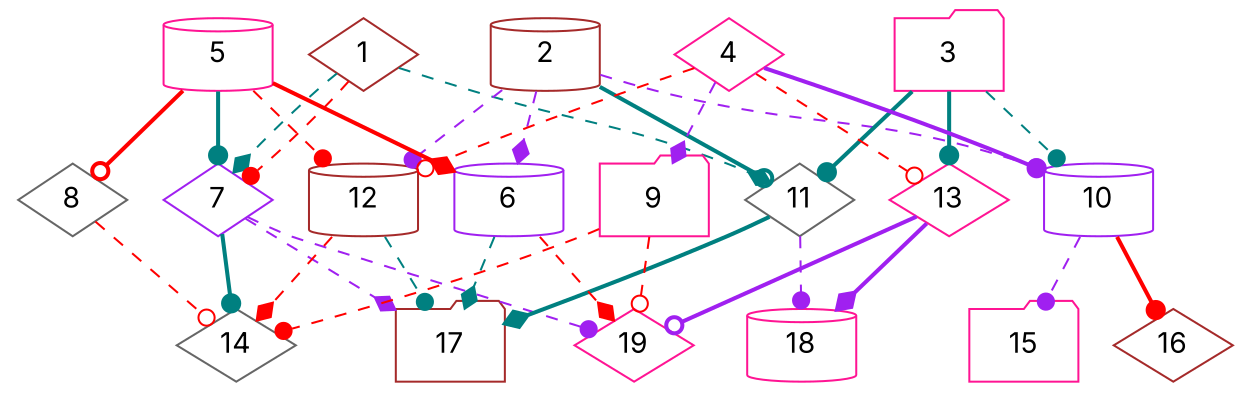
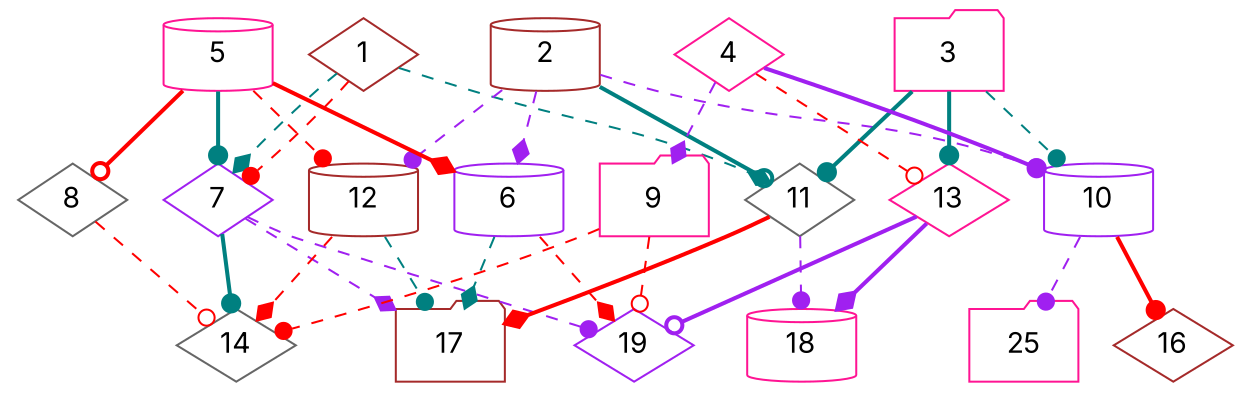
(582, 107) -> none
(662, 263) -> (662, 263)
(634, 345) -> (634, 345)
(1024, 345) -> (1024, 345)
